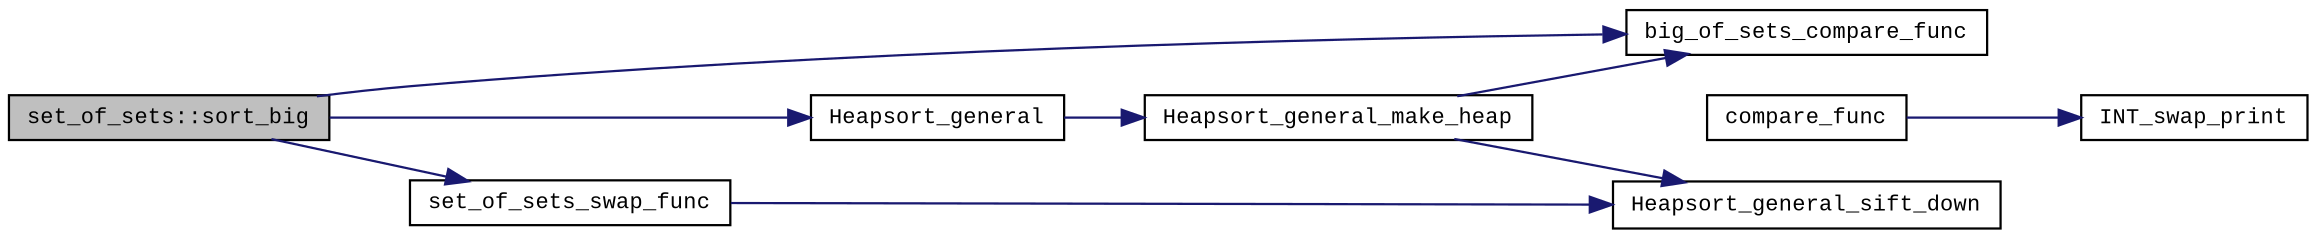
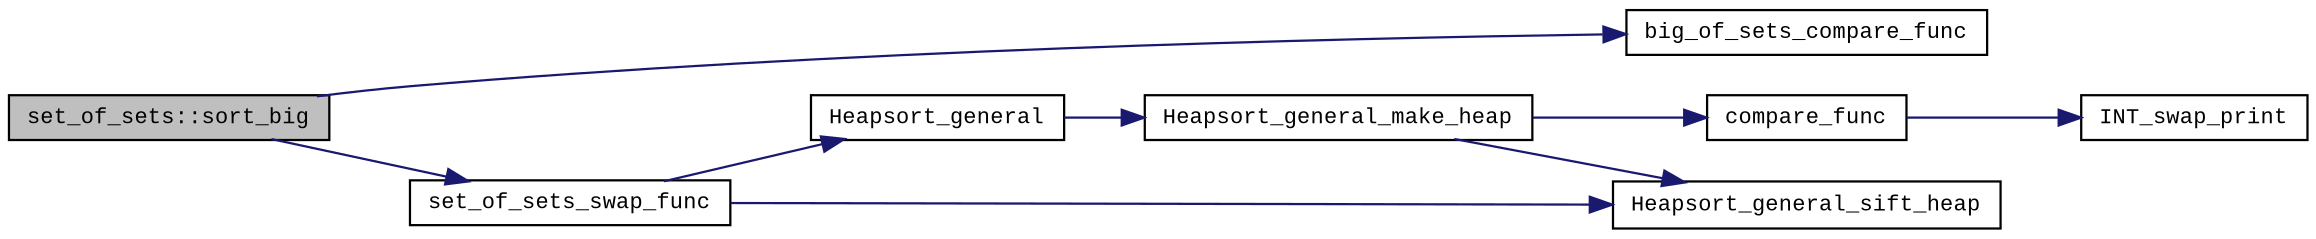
(1562, 77) -> (1608, 118)
(559, 118) -> (743, 163)
(1807, 205) -> (1807, 205)
